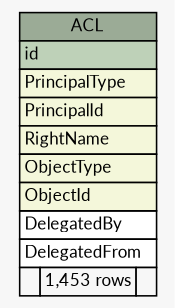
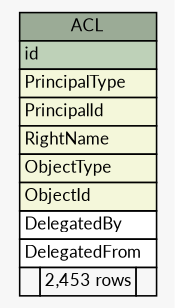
(88, 281) -> (88, 281)
